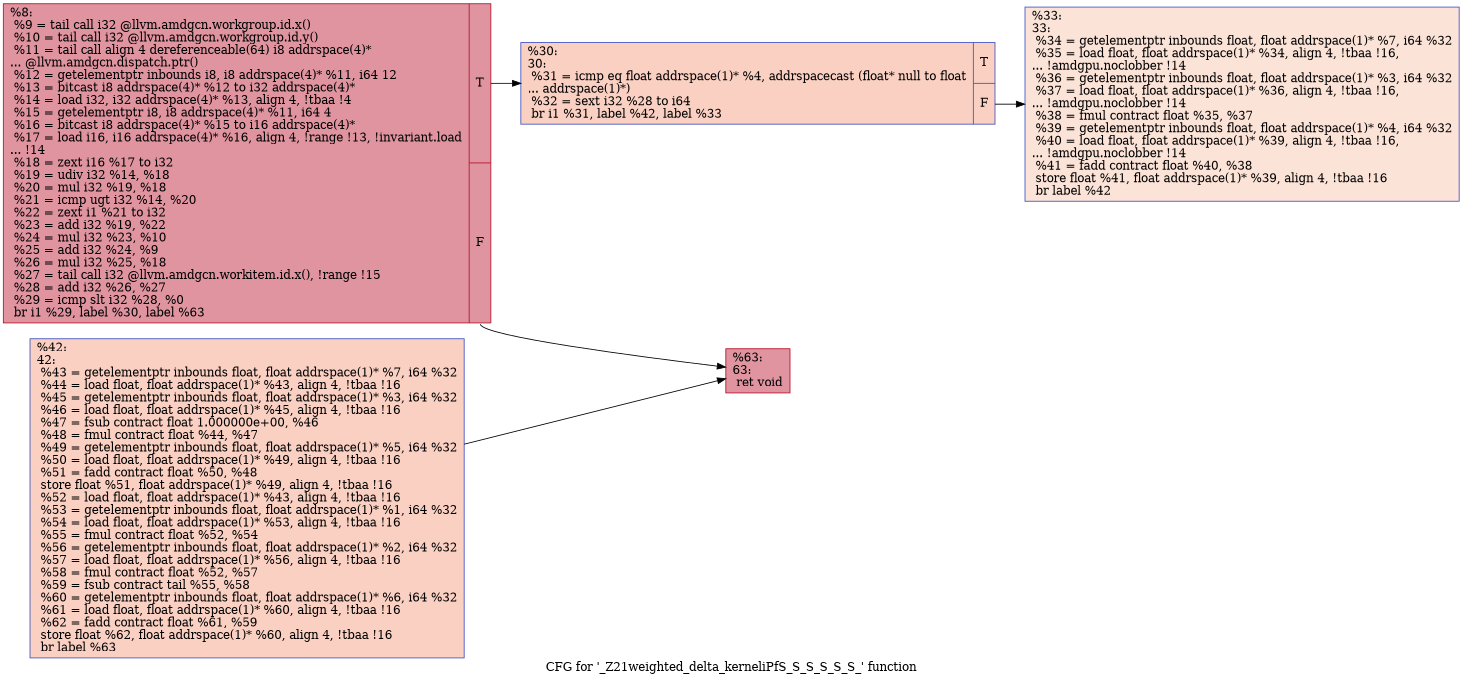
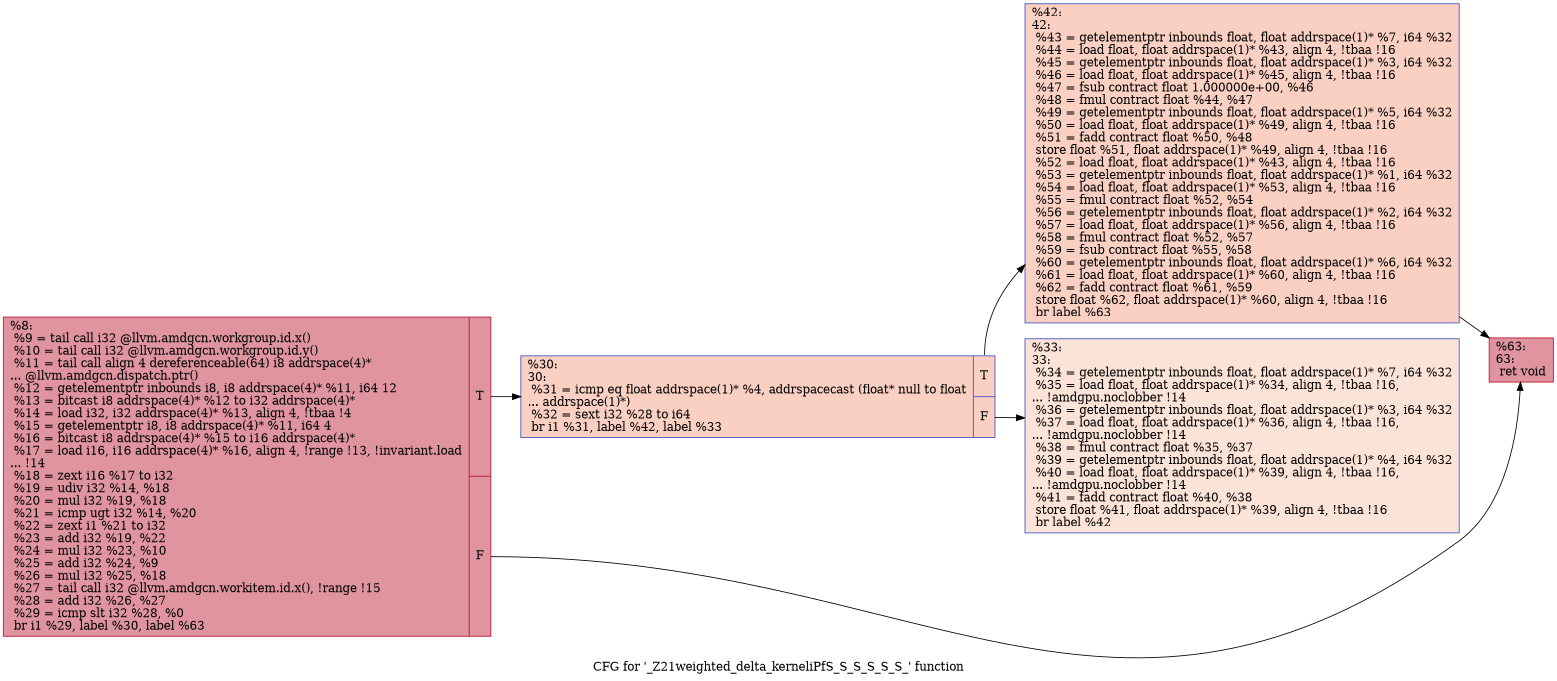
none -> (994, 310)
(143, 585) -> (1142, 250)
